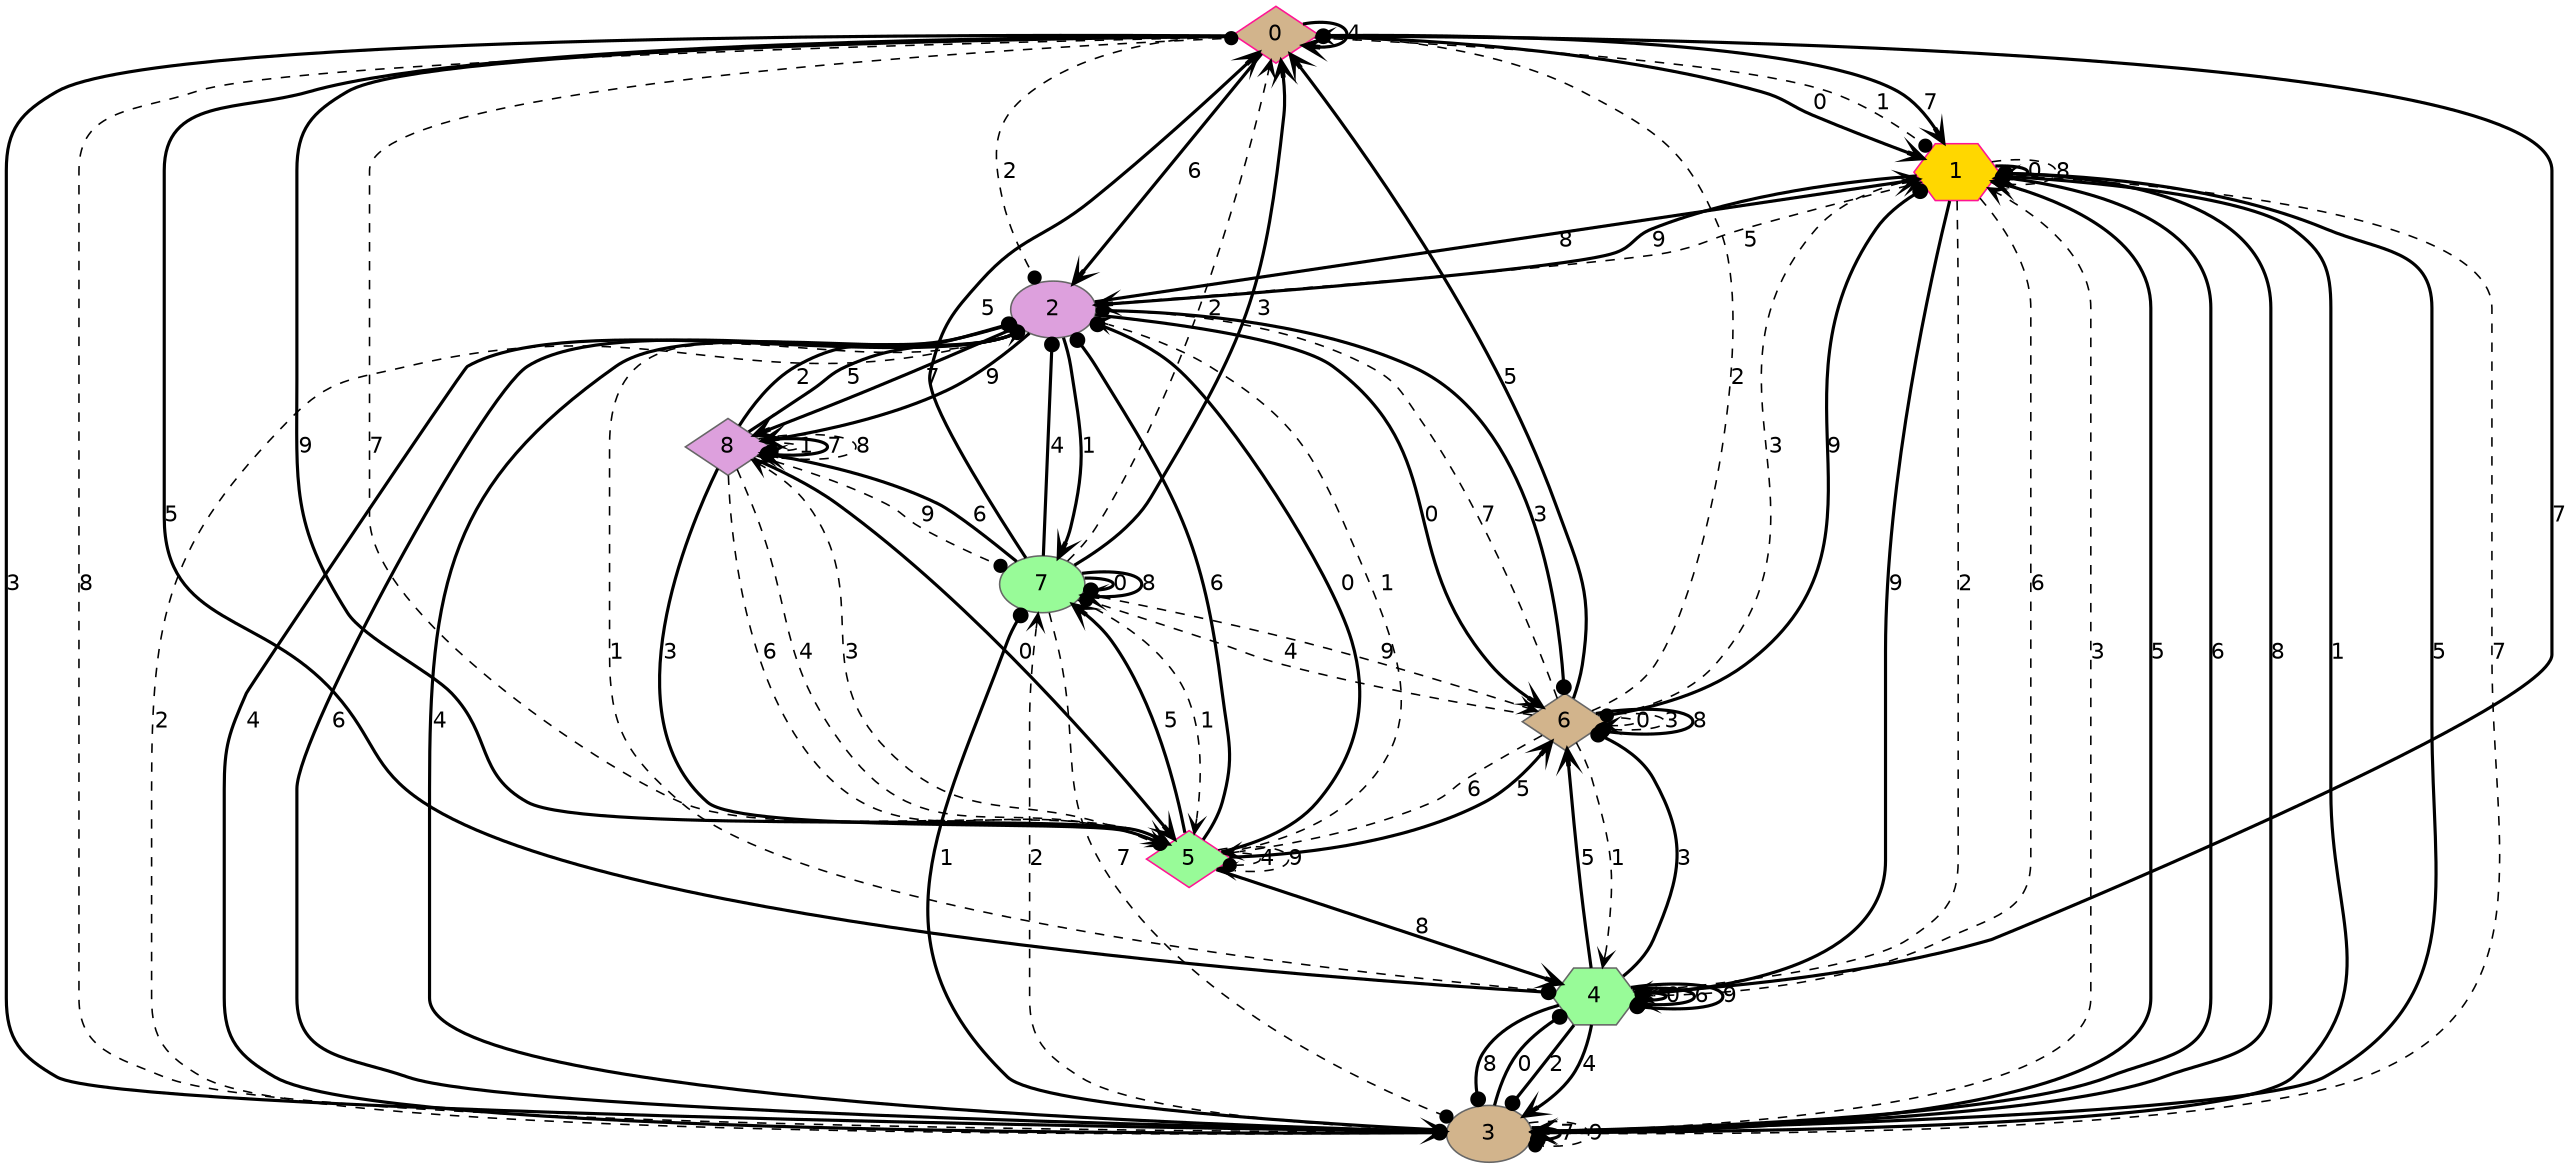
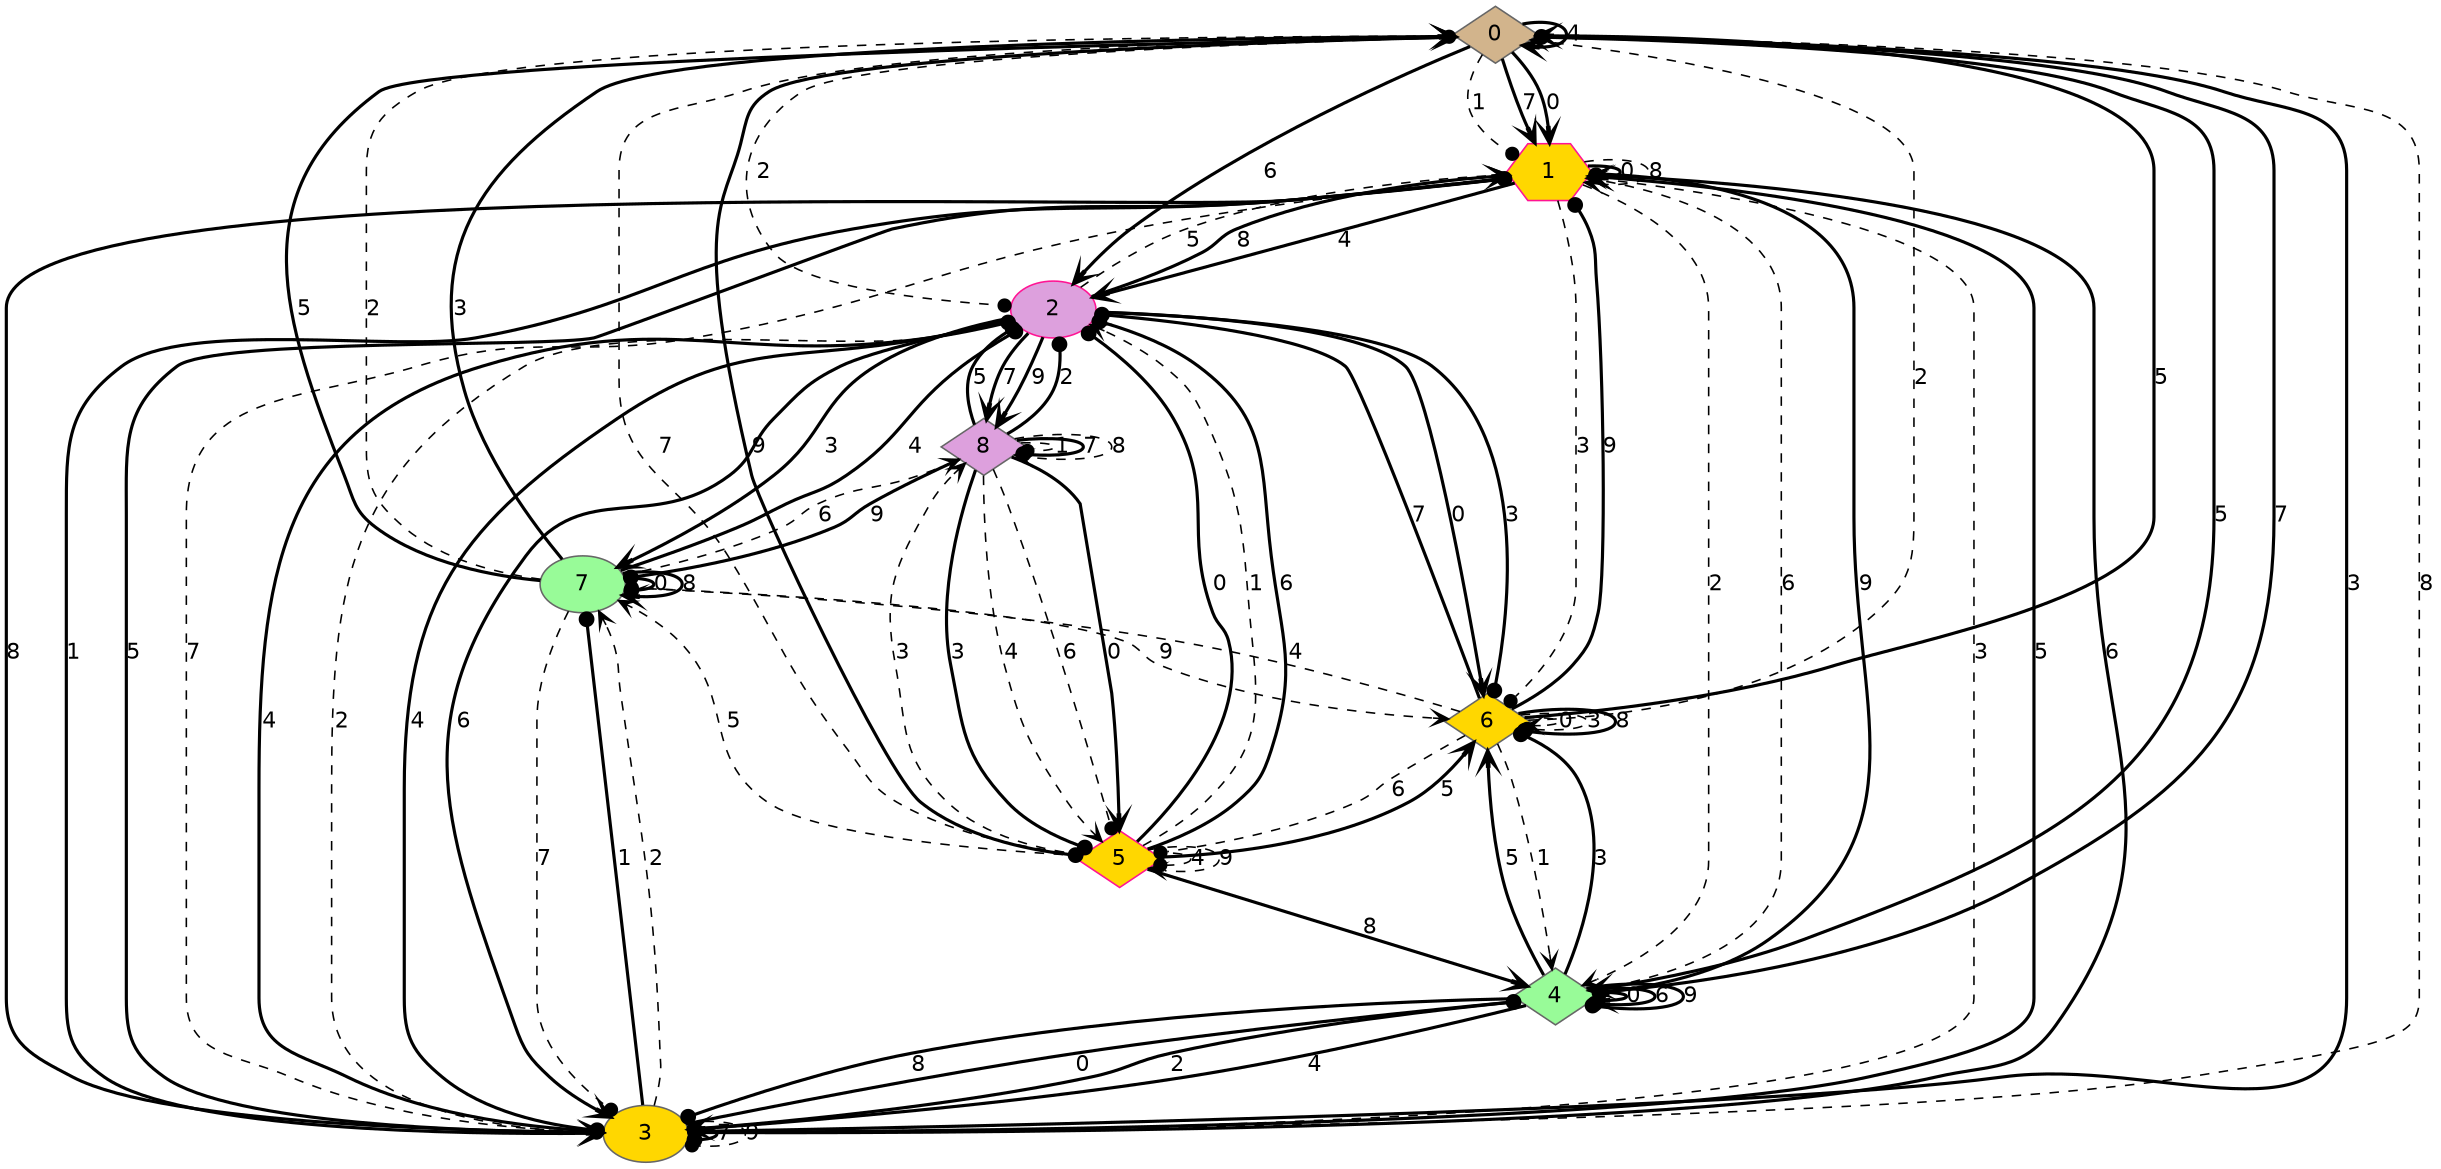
(1276, 35) -> (1495, 35)
(1660, 241) -> (1345, 241)
(1053, 310) -> (1053, 310)
(297, 350) -> (736, 160)
(1412, 407) -> (1370, 417)
(1090, 447) -> (832, 447)
(905, 490) -> (786, 525)
(880, 501) -> (806, 538)
(171, 557) -> (2214, 405)
(1181, 685) -> none
(1151, 716) -> (802, 817)
(1565, 722) -> (1488, 722)
(1399, 815) -> (1325, 815)
(744, 840) -> none
(1189, 859) -> (1120, 859)
(1595, 996) -> (1555, 996)
(1489, 1134) -> (646, 1134)
